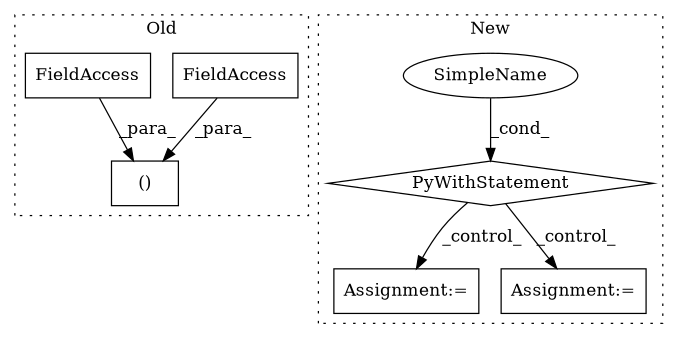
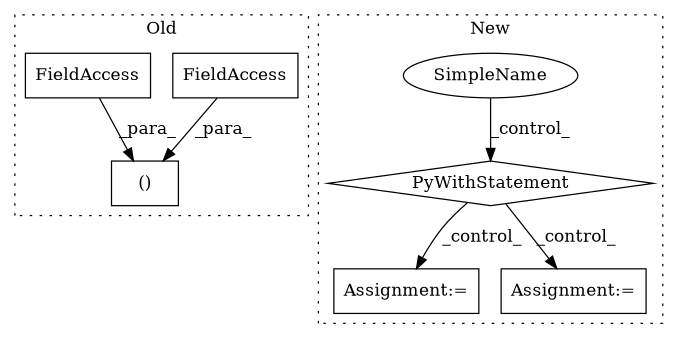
(520, 129) -> (530, 129)
